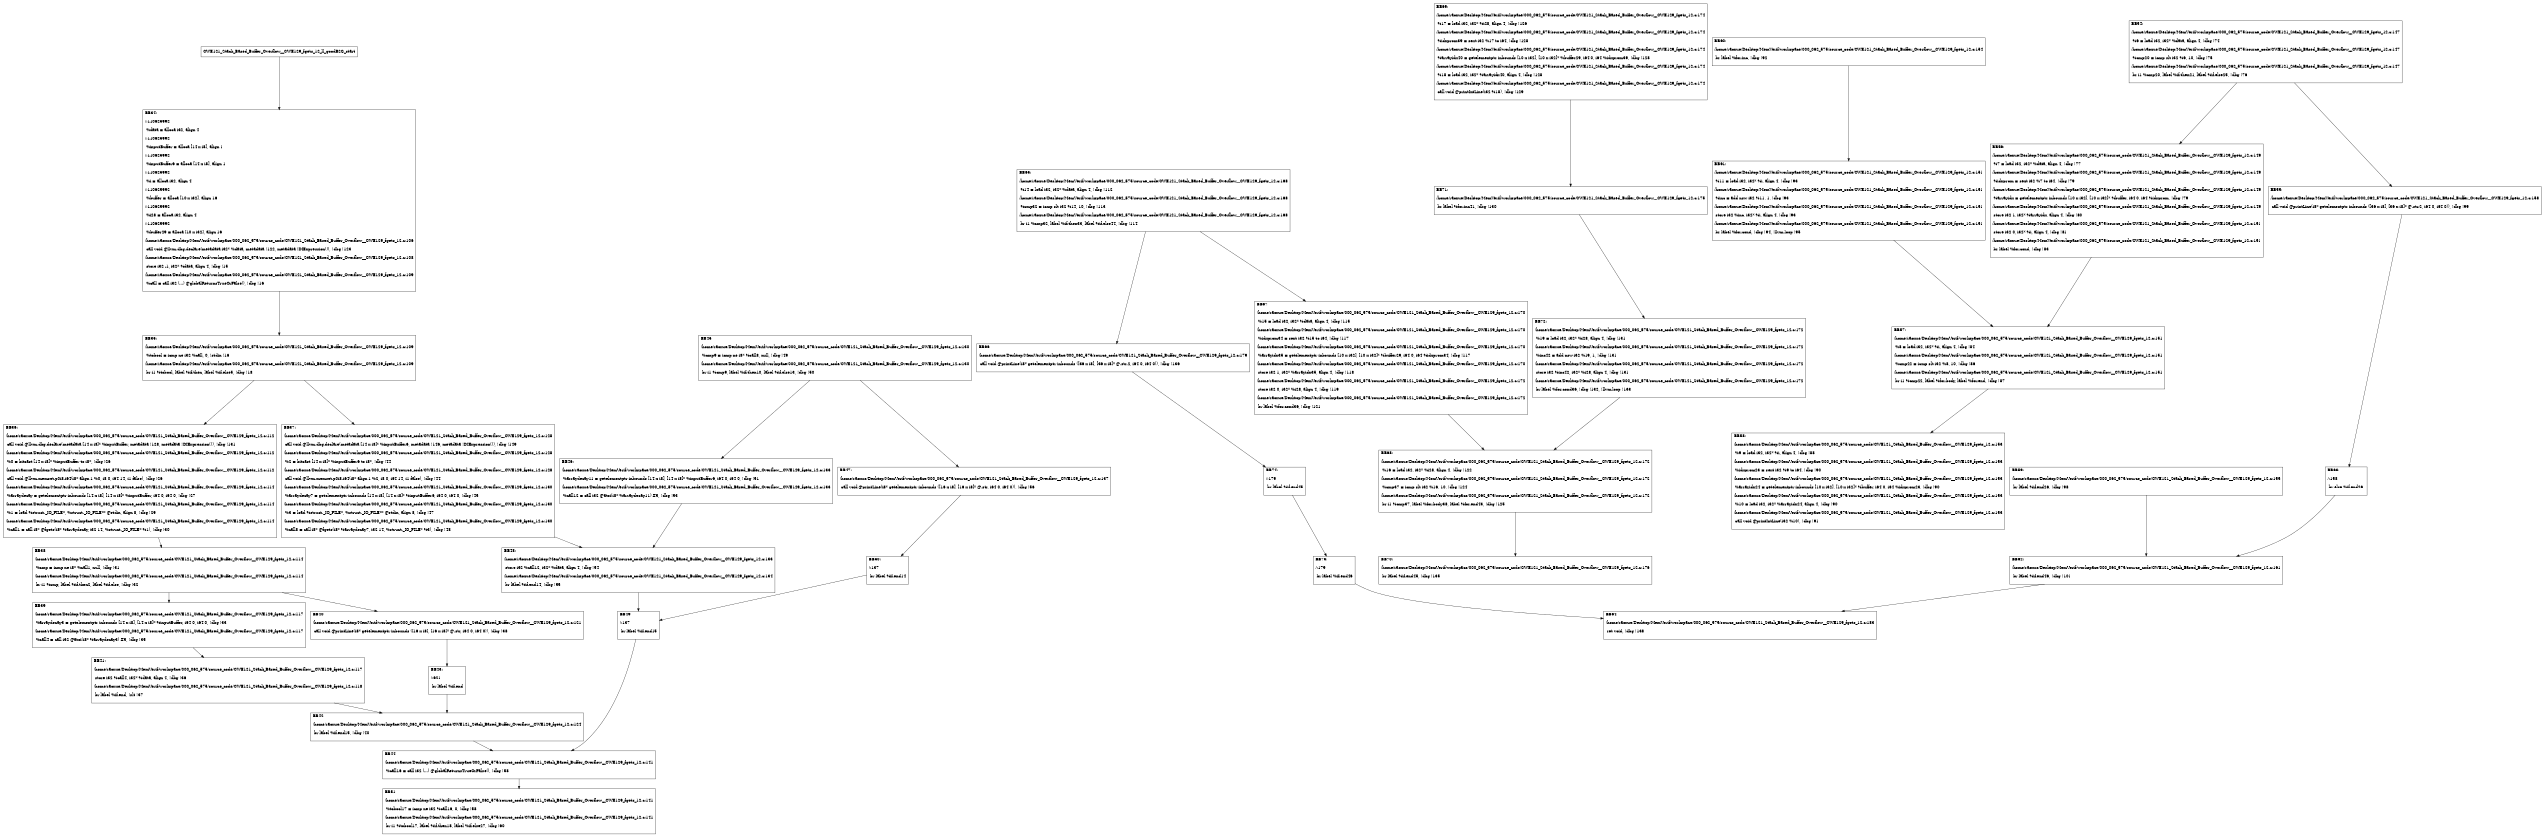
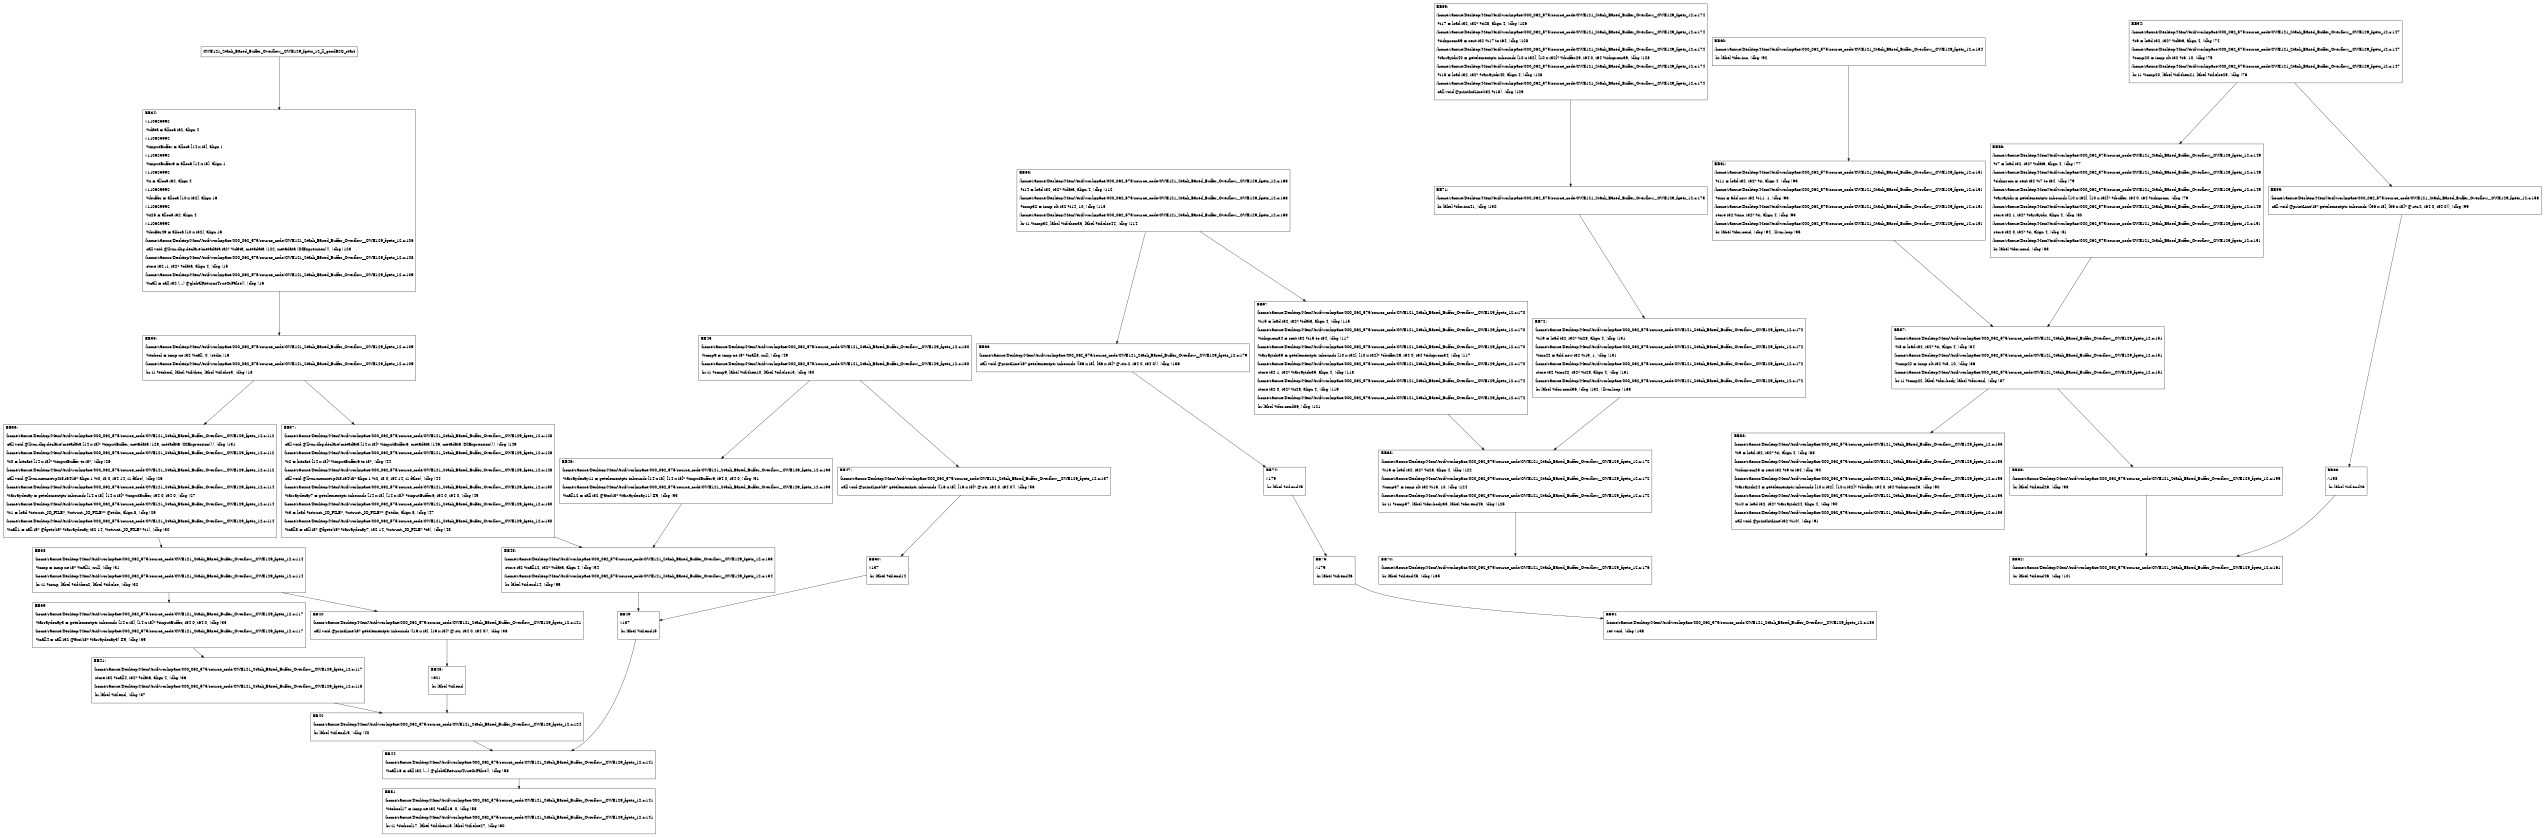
none -> (2094, 427)
(2345, 487) -> (2346, 487)
(1945, 598) -> none
(118, 695) -> (120, 695)
